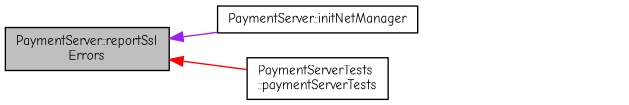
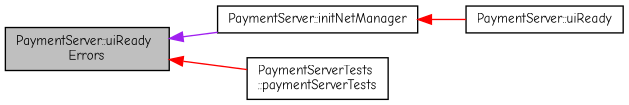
none -> (545, 19)
(87, 49) -> (87, 49)
